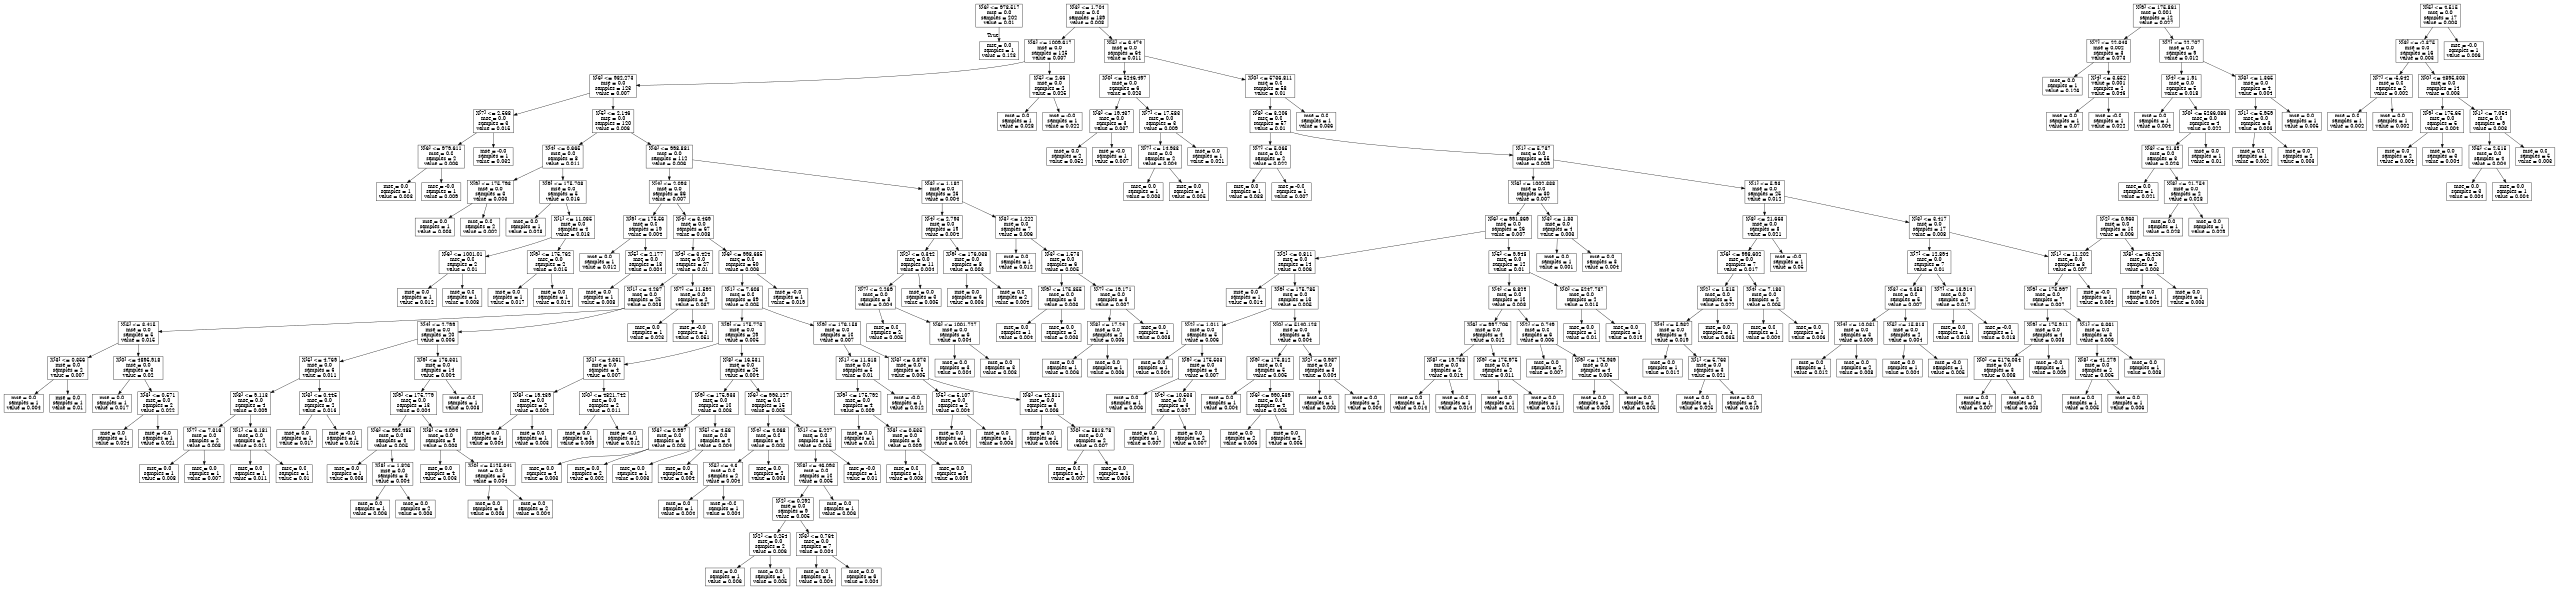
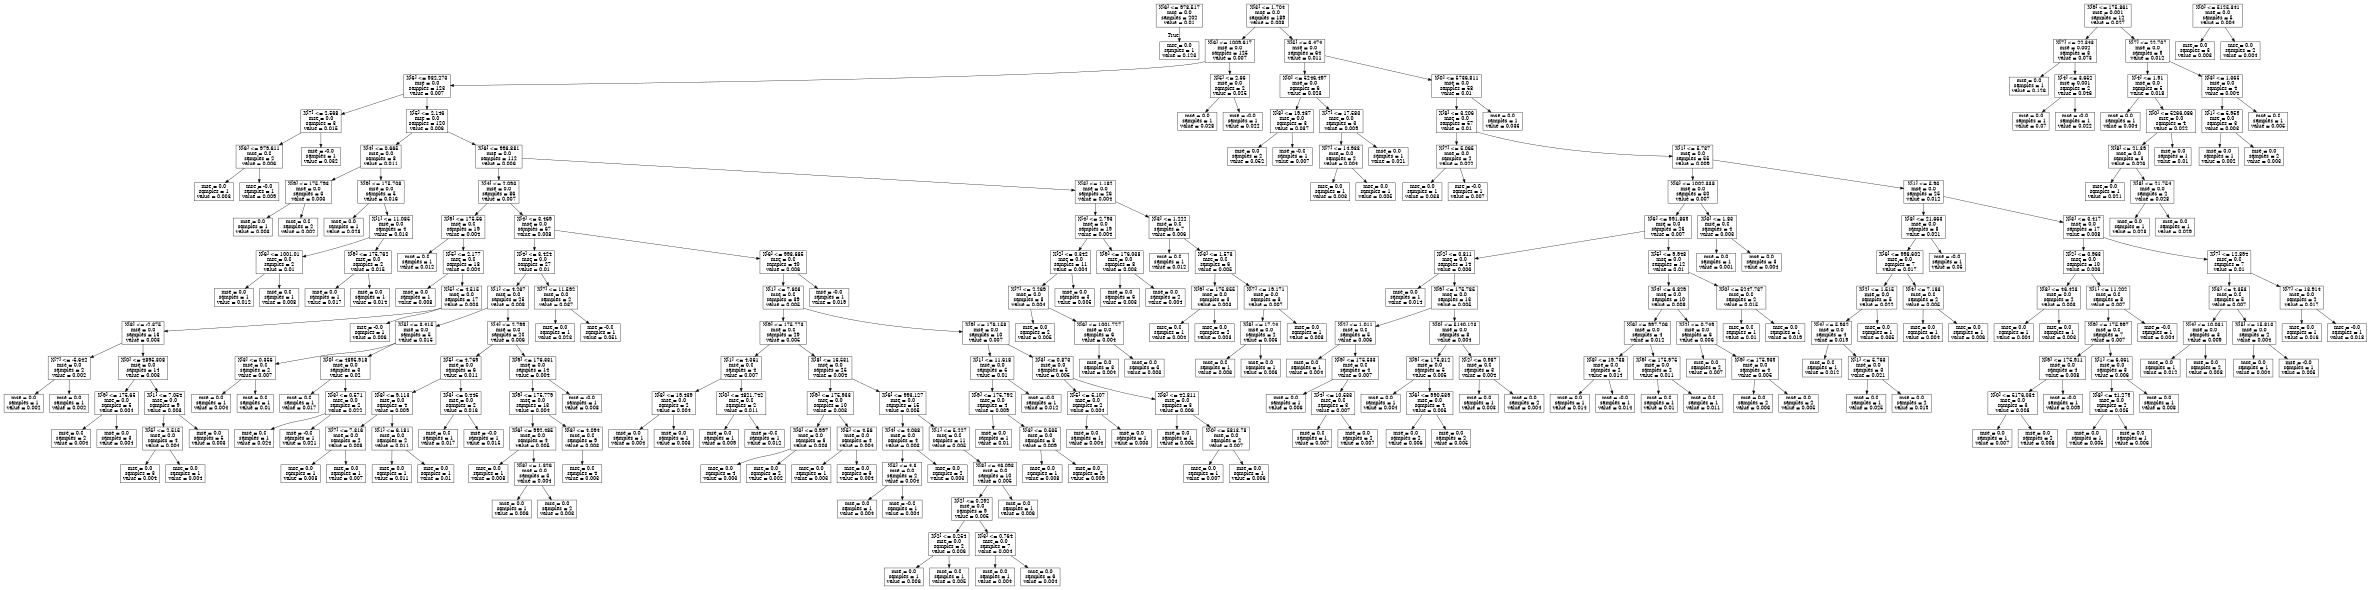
(2109, 86) -> (2075, 86)
(1997, 244) -> (2083, 243)
(742, 262) -> (783, 262)
none -> (462, 278)
(464, 455) -> none
(862, 474) -> none
